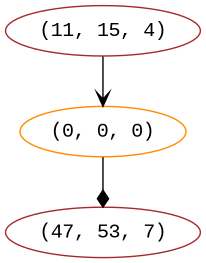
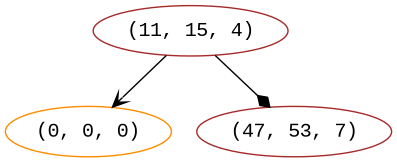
(103, 174) -> (236, 75)
